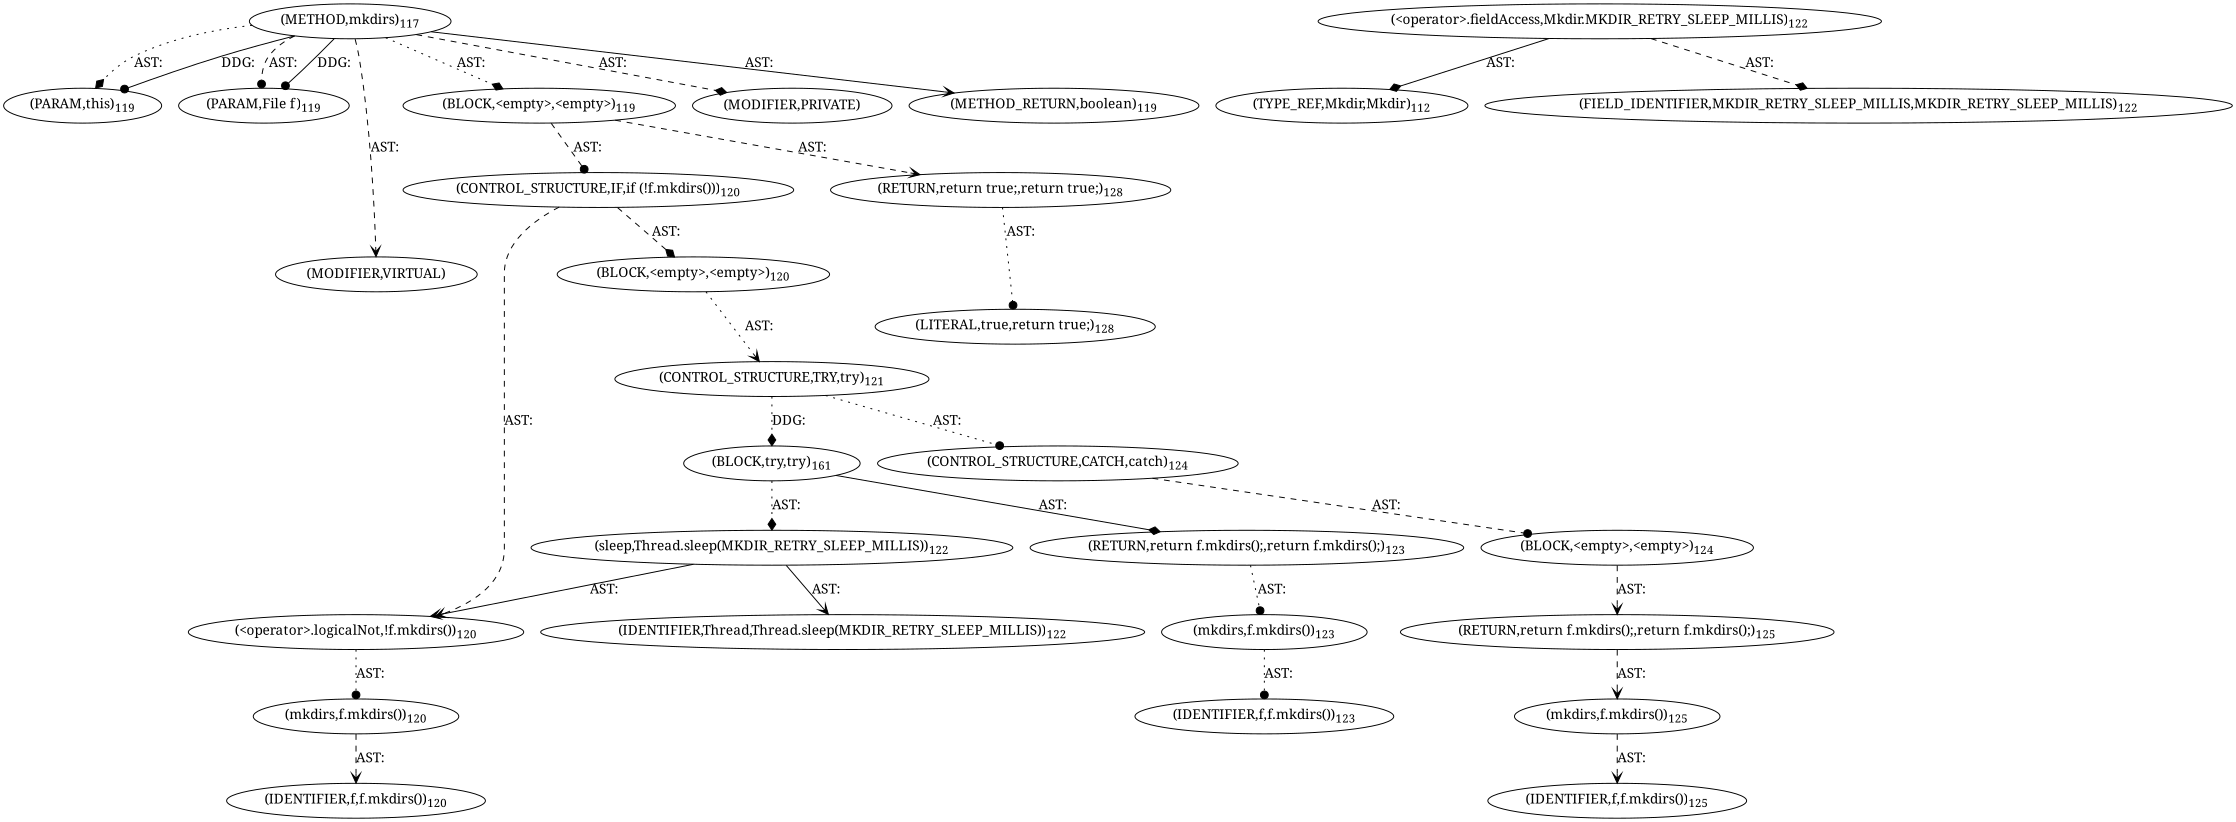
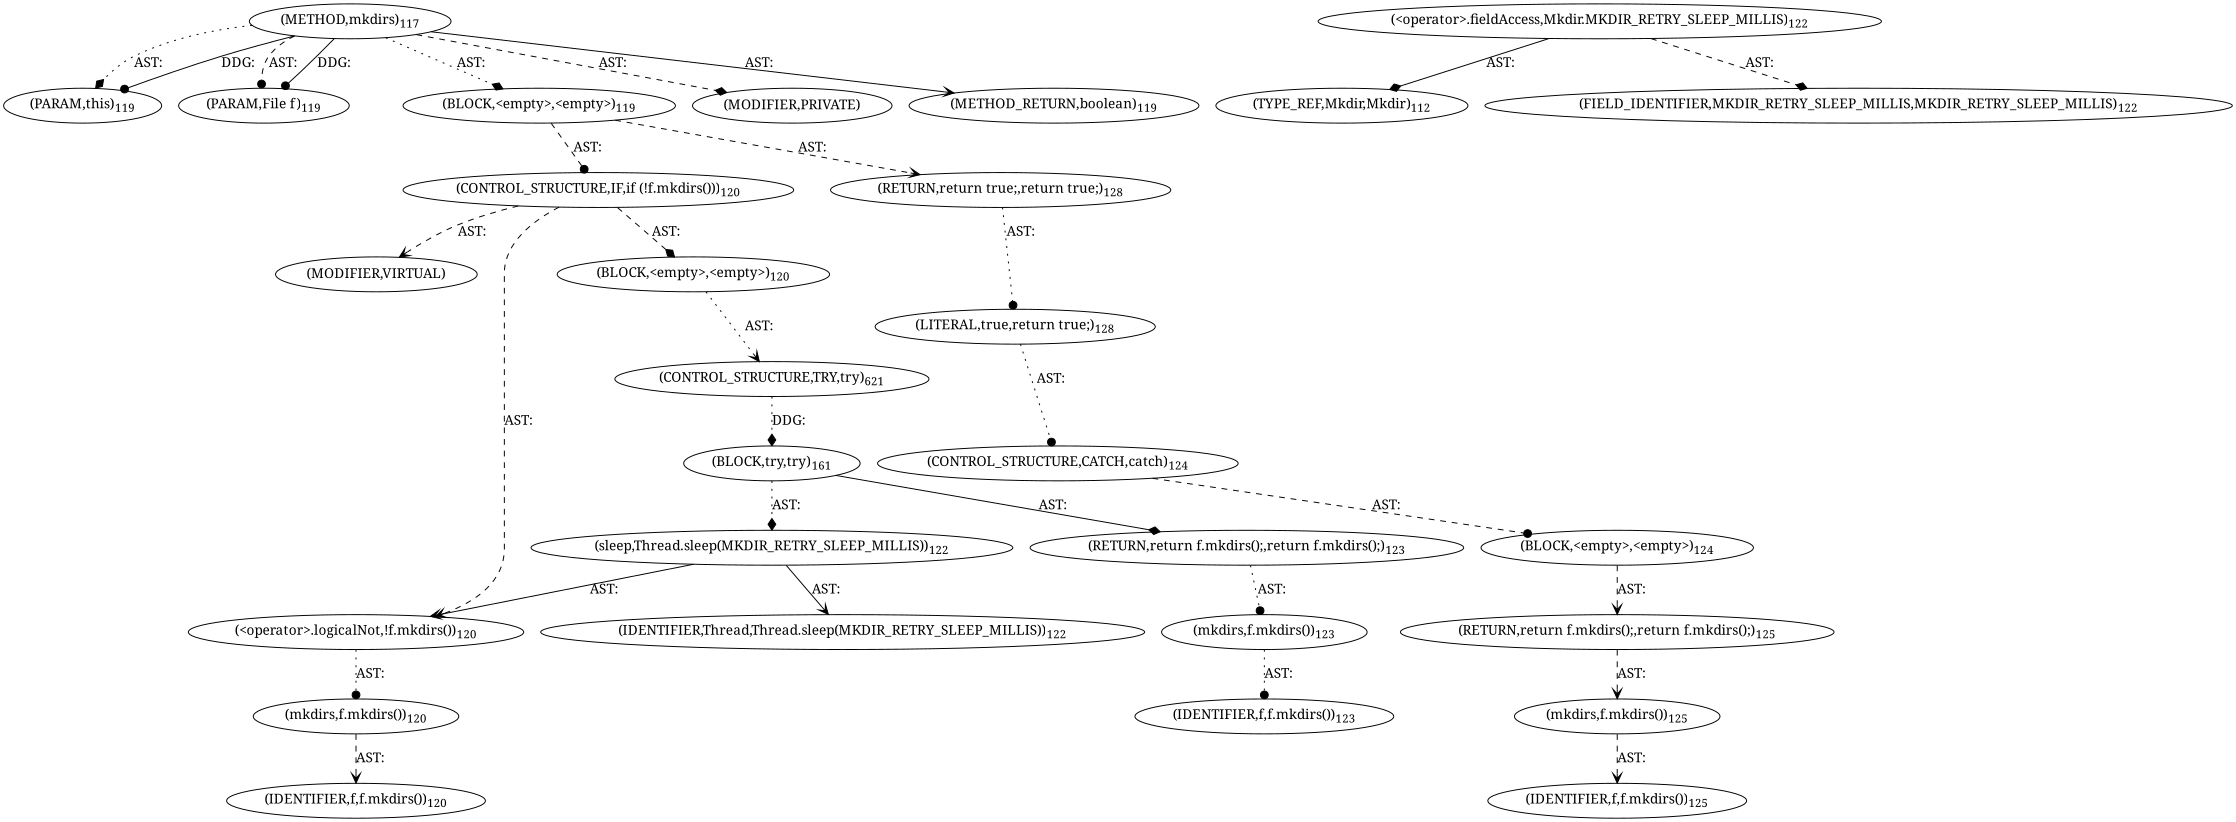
(369, 143) -> (461, 224)
(875, 378) -> (875, 378)
(911, 420) -> (1035, 391)
